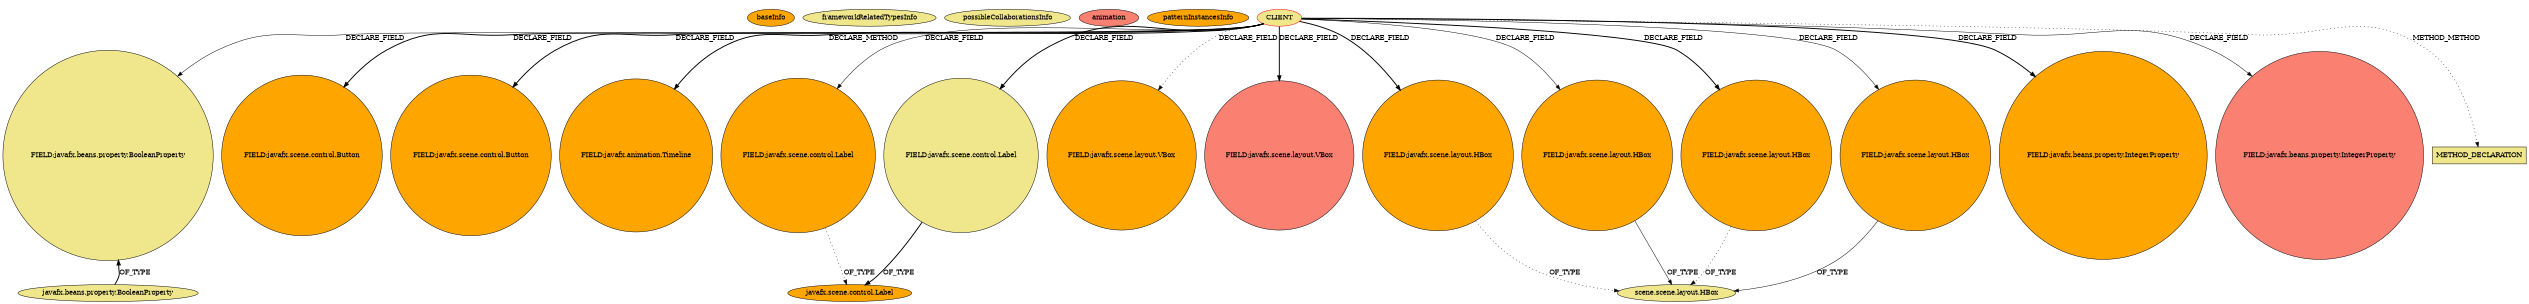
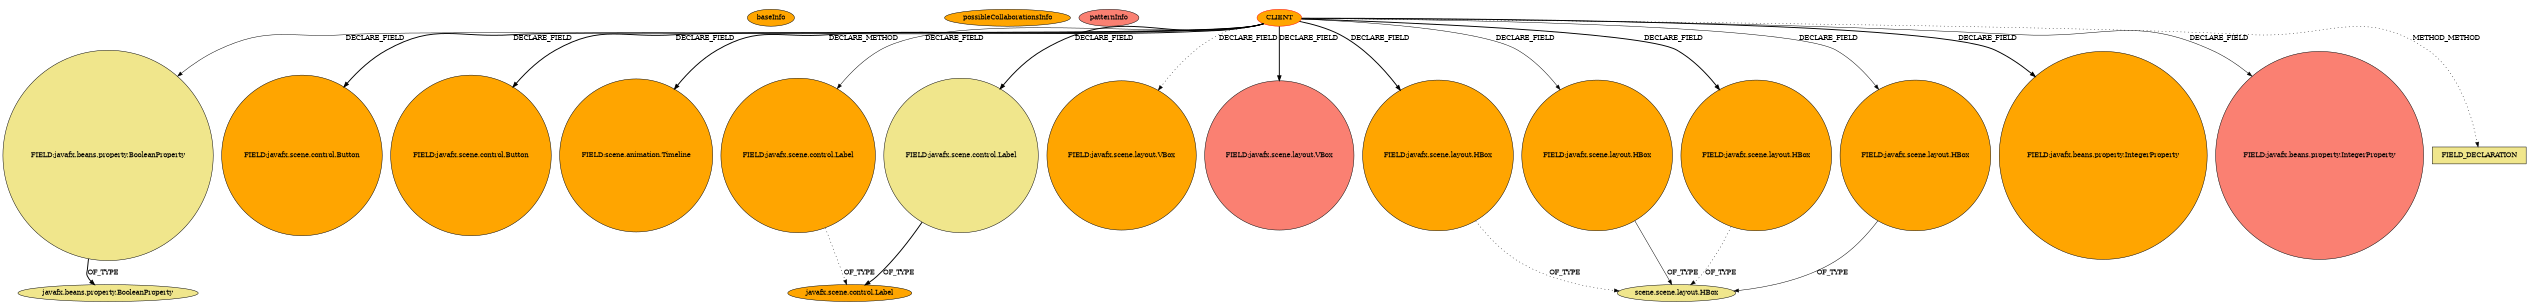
(870, 18) -> none
(1008, 18) -> (1008, 18)
(1109, 18) -> (1109, 18)
(1198, 18) -> none
(1279, 18) -> (1279, 18)
(636, 155) -> (636, 155)
(2479, 155) -> (2479, 155)
(119, 275) -> (87, 271)
